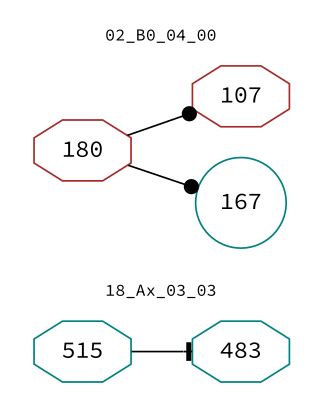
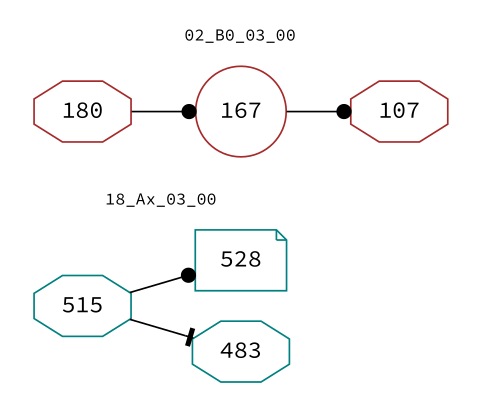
(162, 36) -> (241, 36)
(155, 126) -> (312, 112)
(241, 203) -> (241, 112)
none -> (241, 260)
(162, 292) -> (162, 200)
